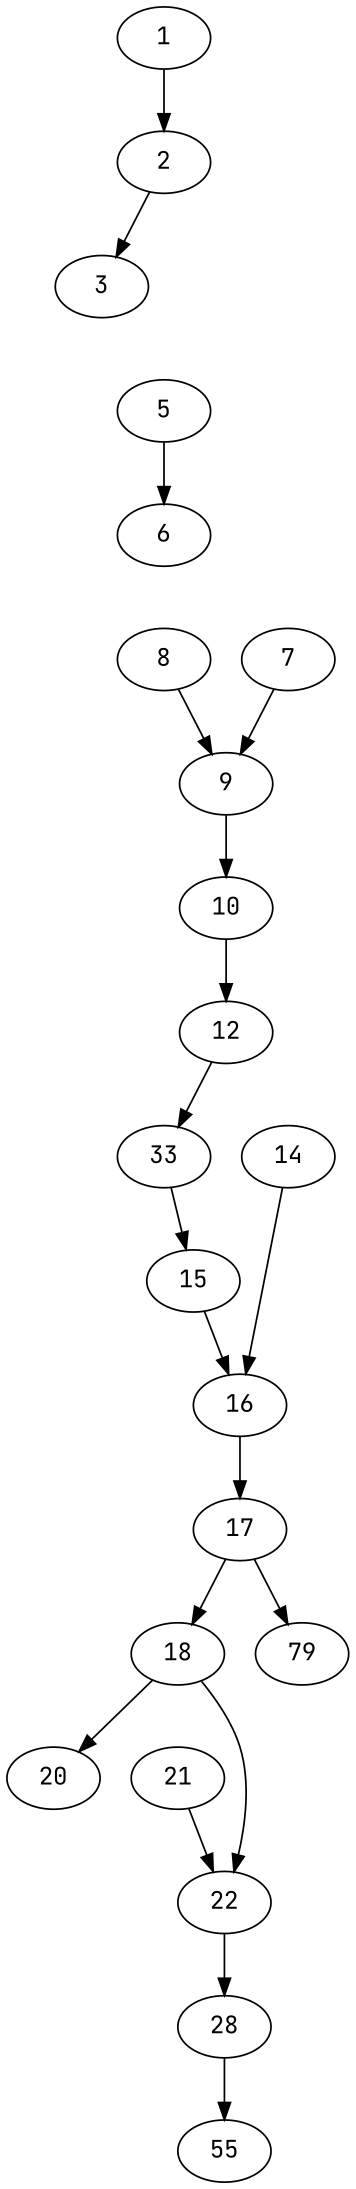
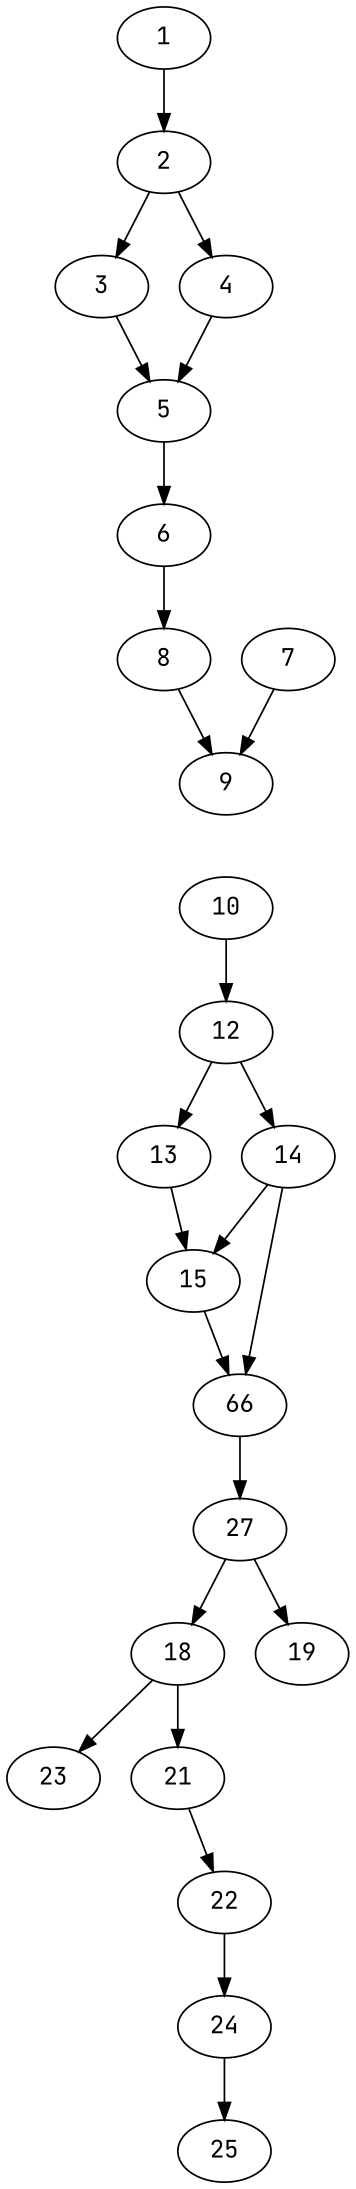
none -> (226, 287)
none -> (129, 341)
none -> (164, 589)
(226, 837) -> none
none -> (253, 1087)
(164, 1157) -> (164, 1157)
none -> (246, 1212)
(240, 1405) -> (240, 1405)
(240, 1530) -> (240, 1530)
(302, 1654) -> (302, 1654)
(244, 1763) -> (178, 1708)
(54, 1778) -> (54, 1778)
(224, 2027) -> (224, 2027)
(224, 2151) -> (224, 2151)
